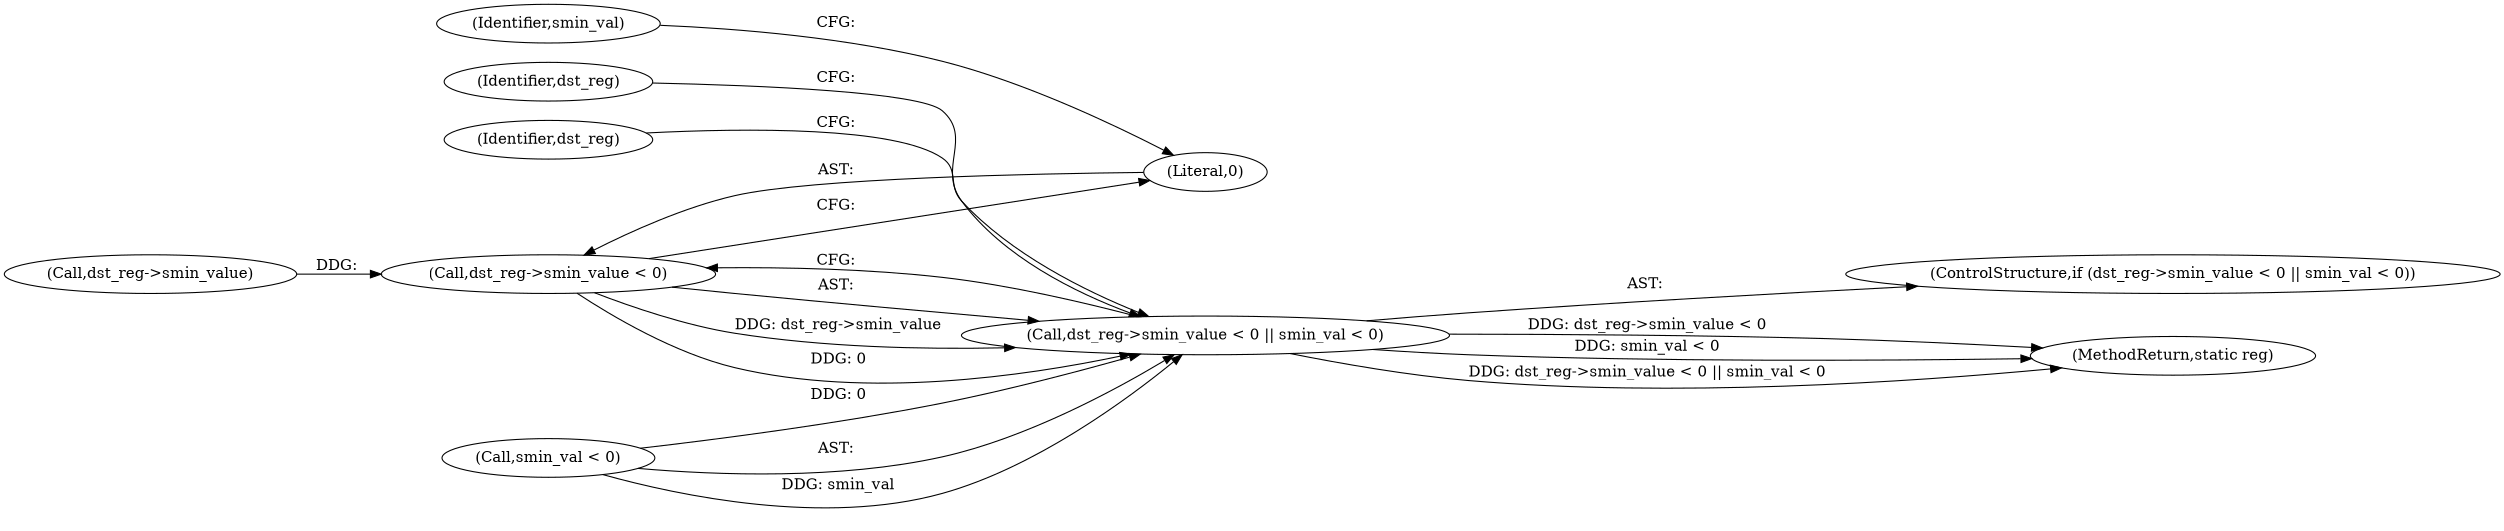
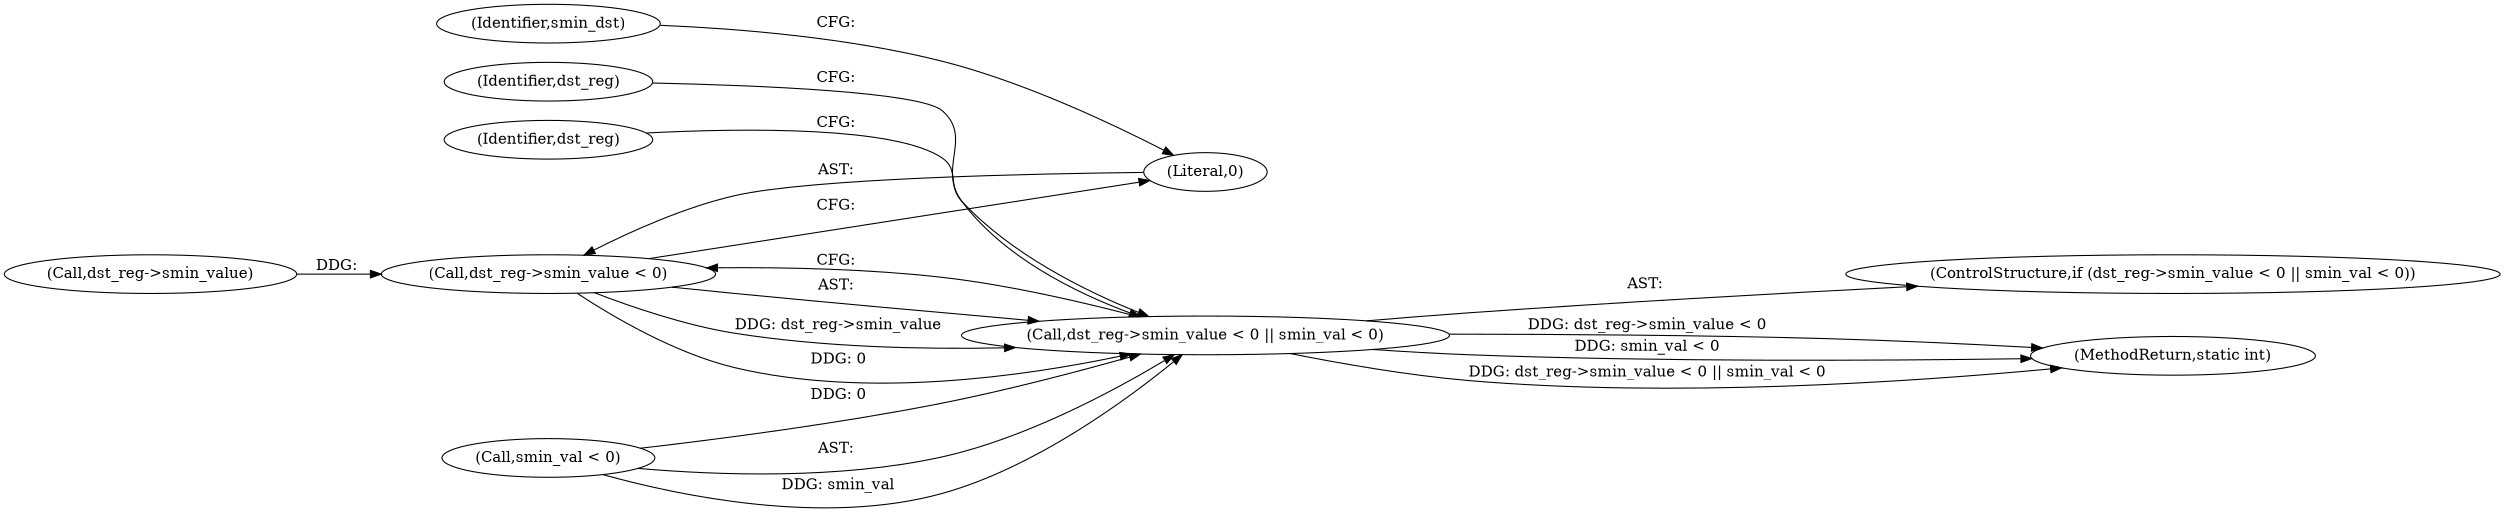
(548, 24) -> (548, 24)
(2173, 356) -> (2173, 356)
